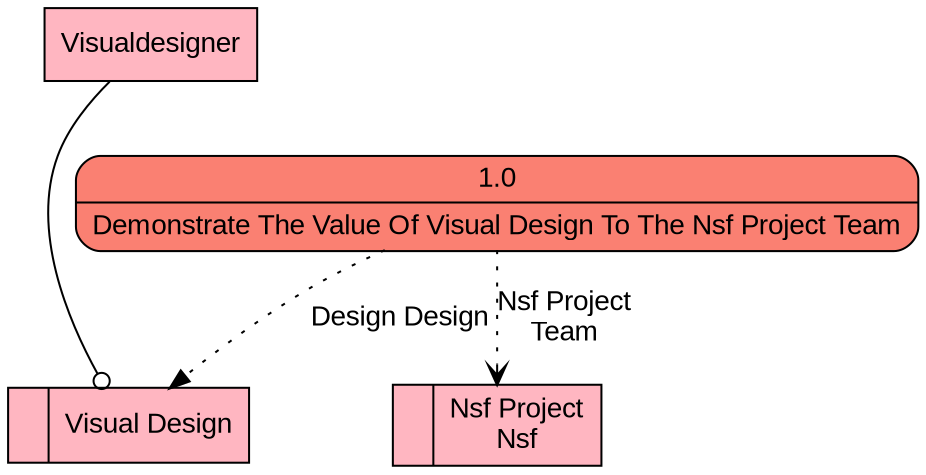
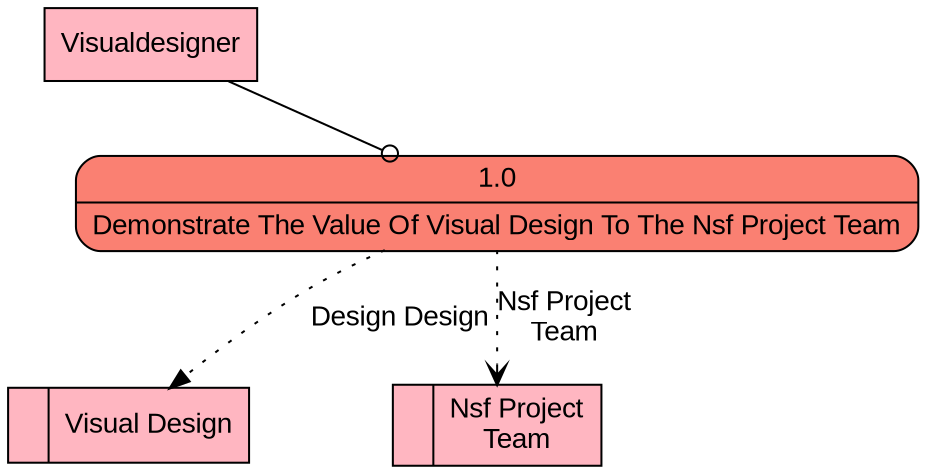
(49, 223) -> (305, 116)
(517, 439) -> (517, 439)
